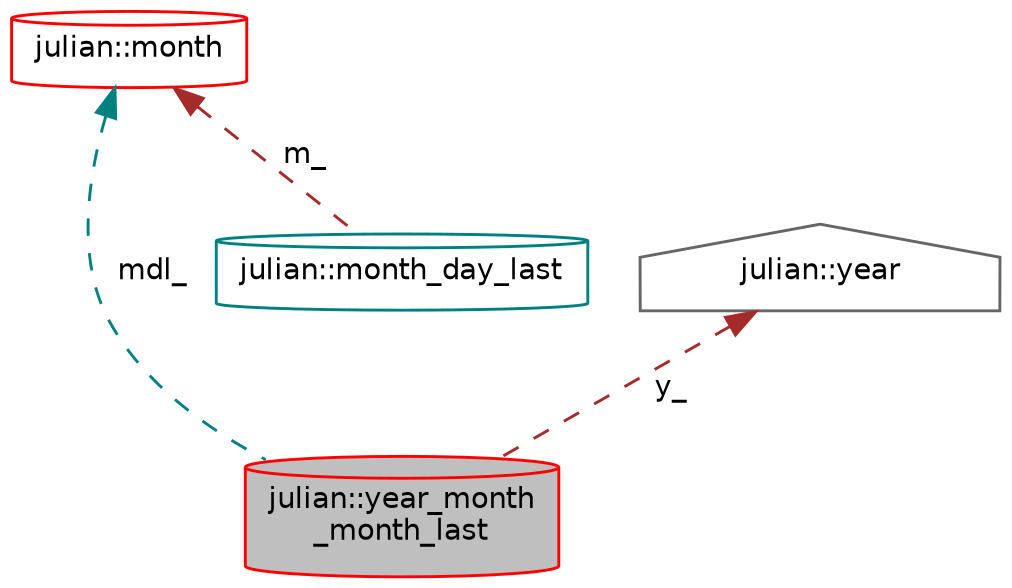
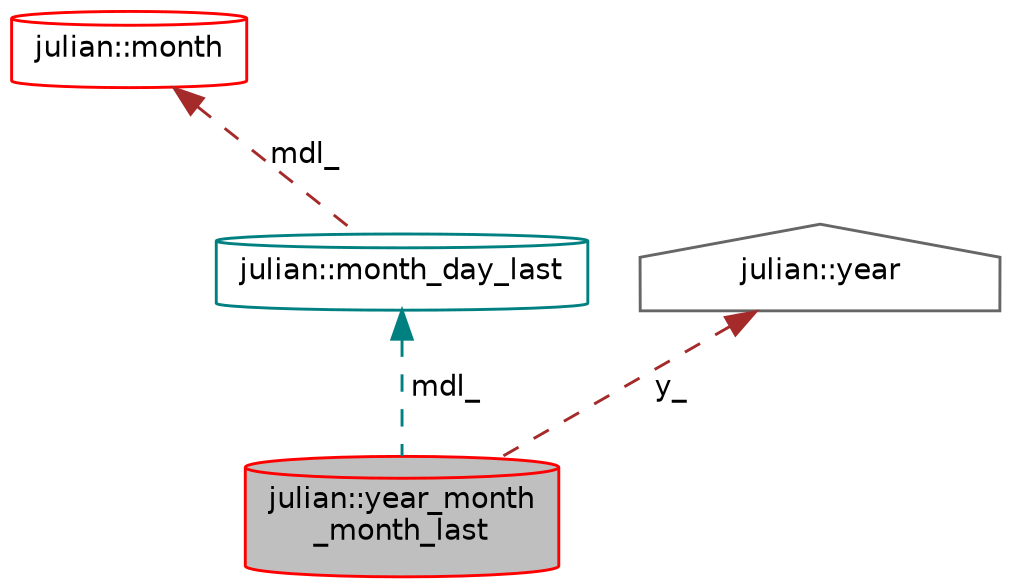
(302, 156) -> (302, 156)
(110, 322) -> (402, 398)
